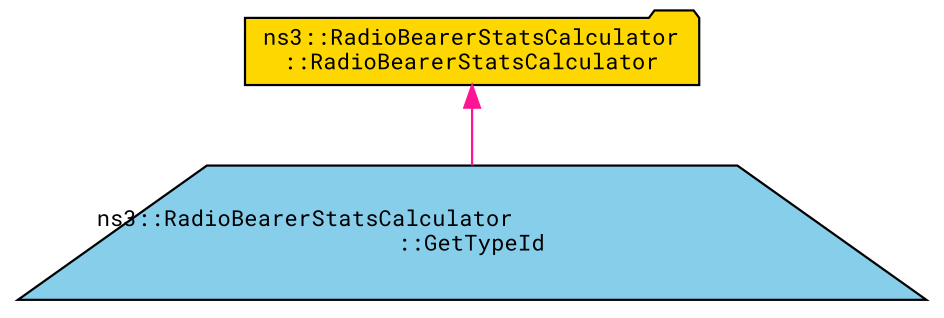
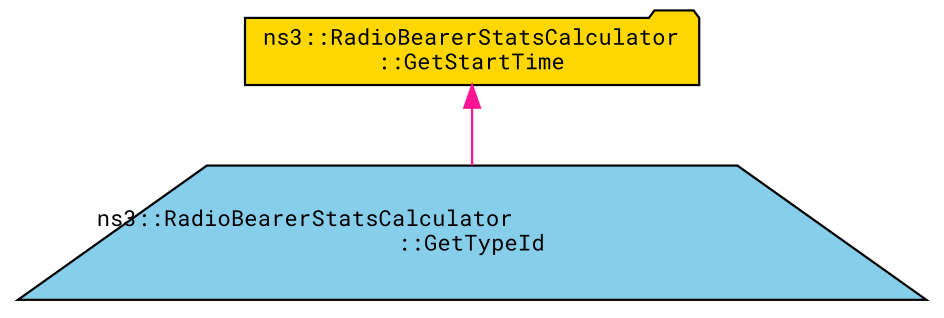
(472, 51) -> (472, 51)
